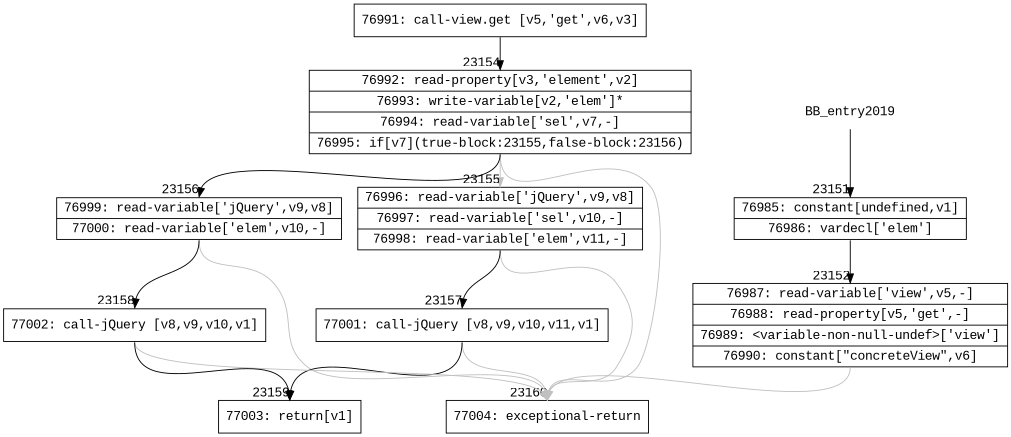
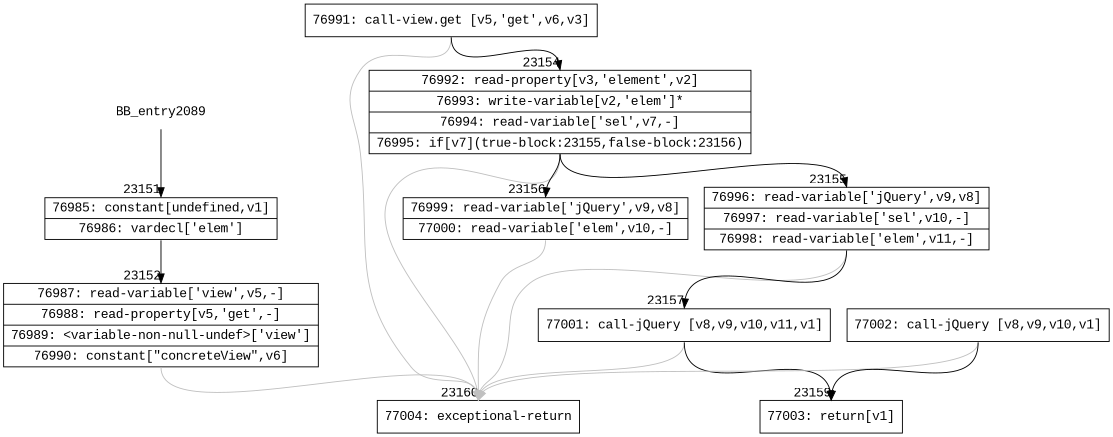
(850, 112) -> (161, 112)
(500, 166) -> (699, 171)
none -> (364, 205)
(171, 272) -> none
